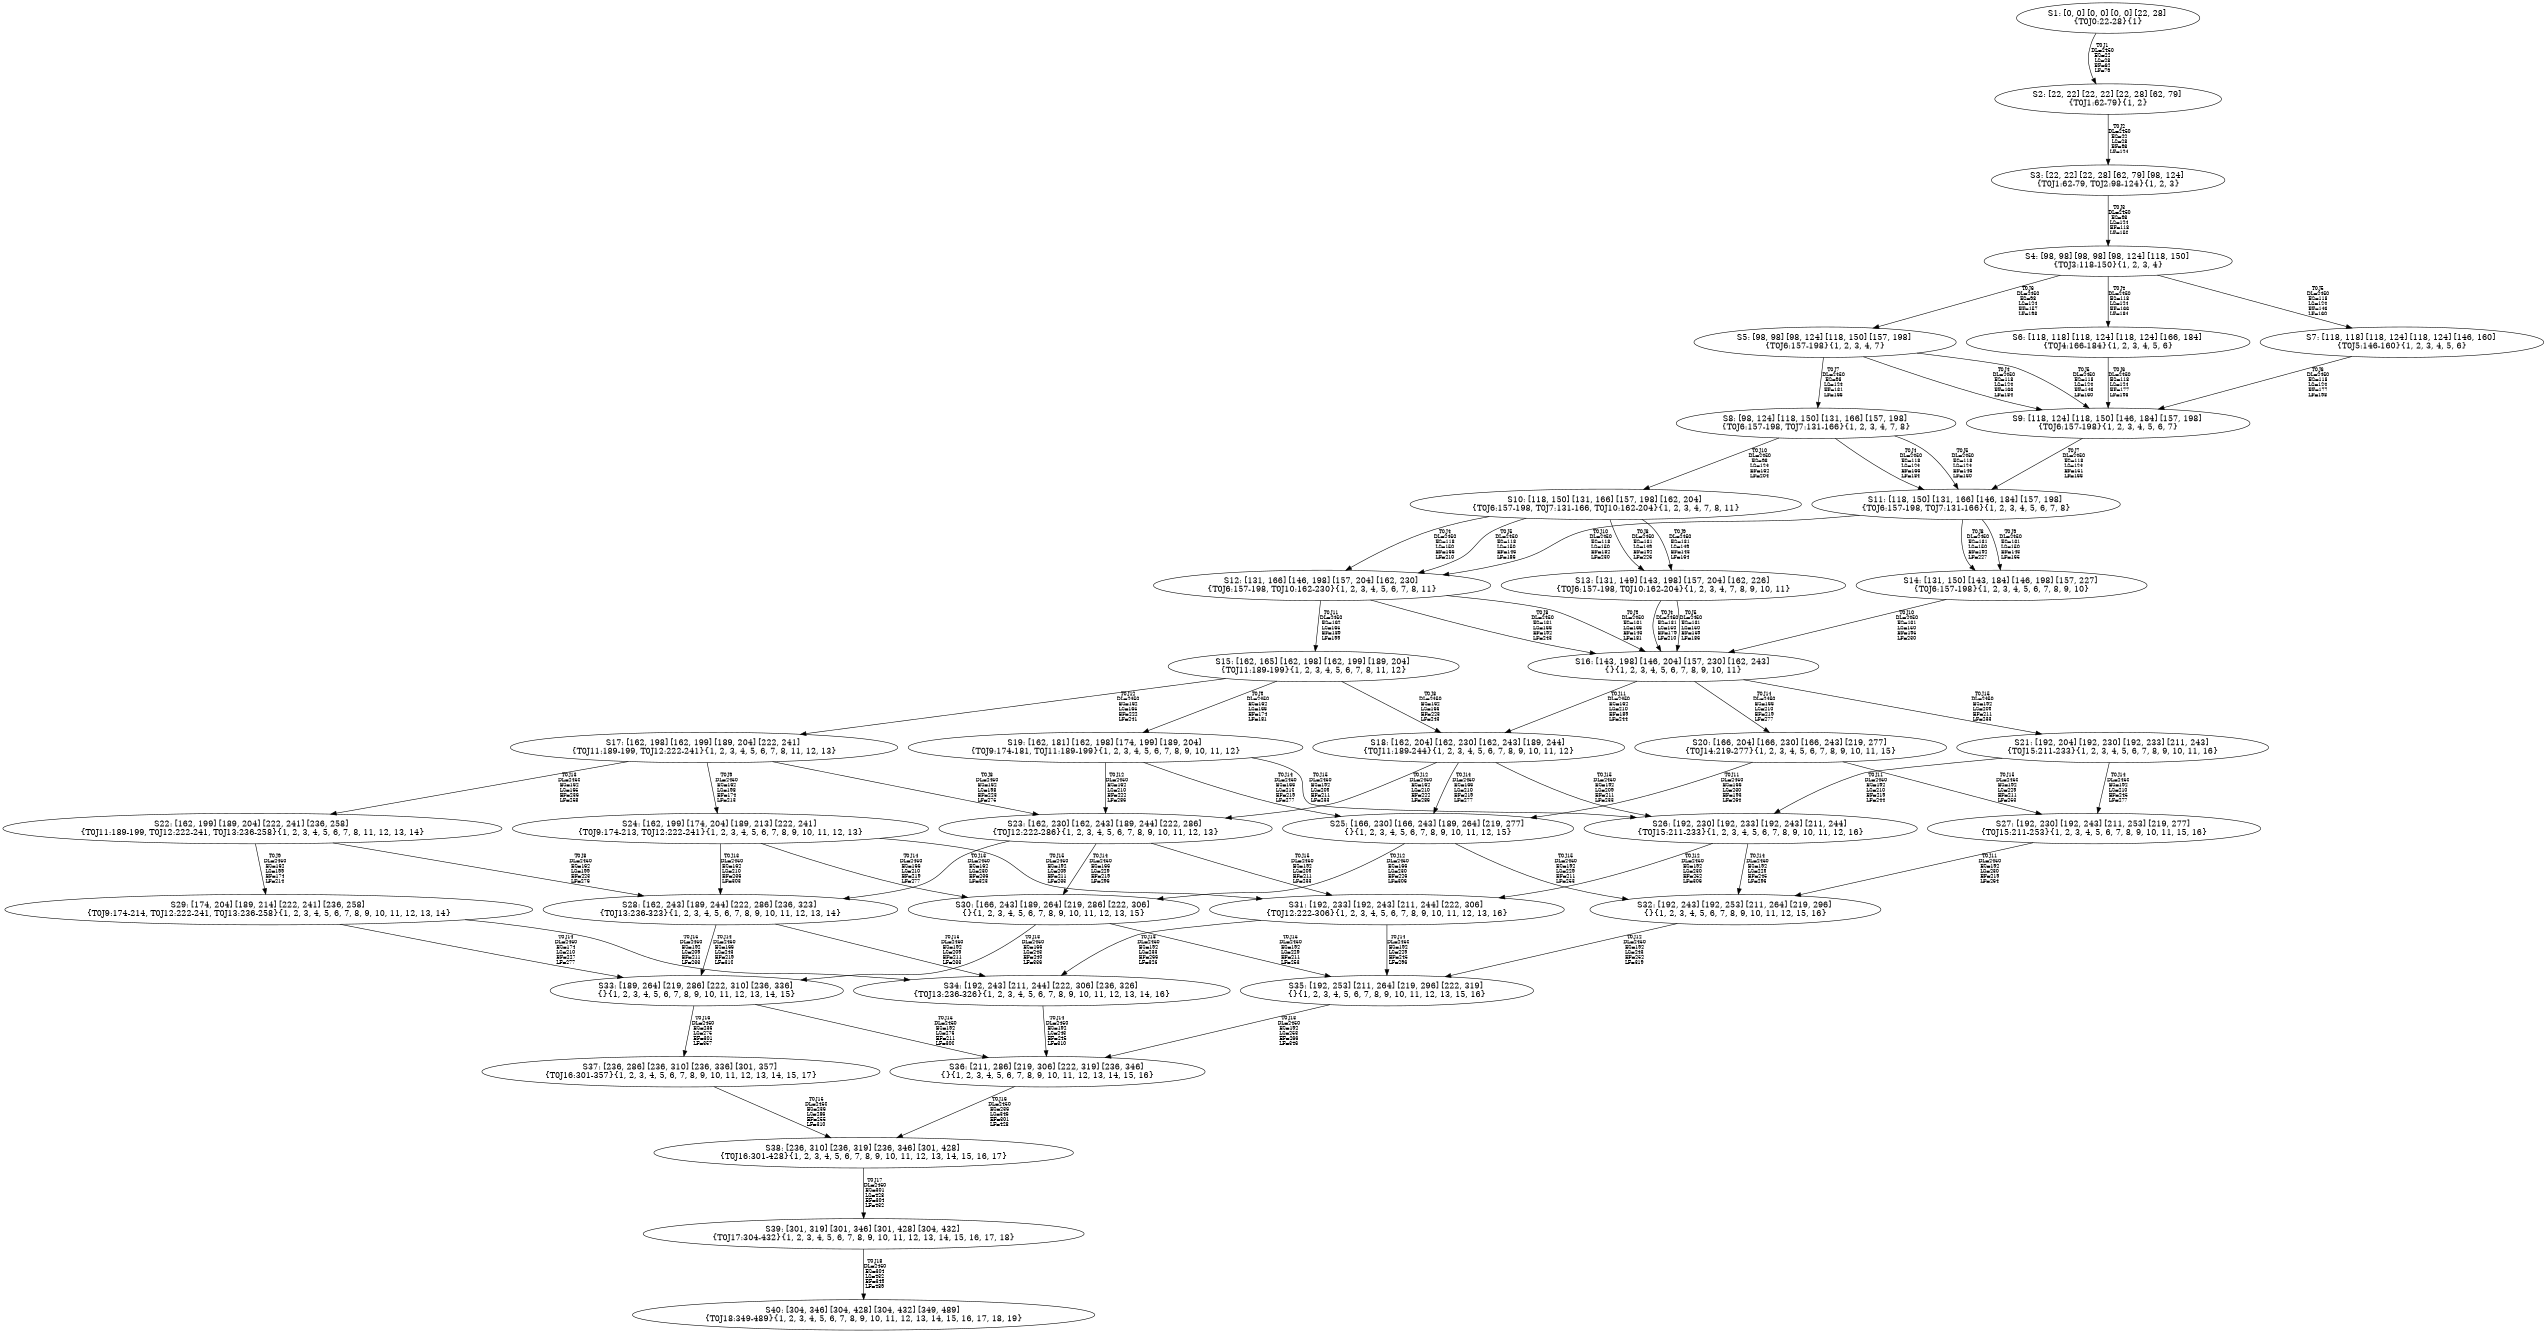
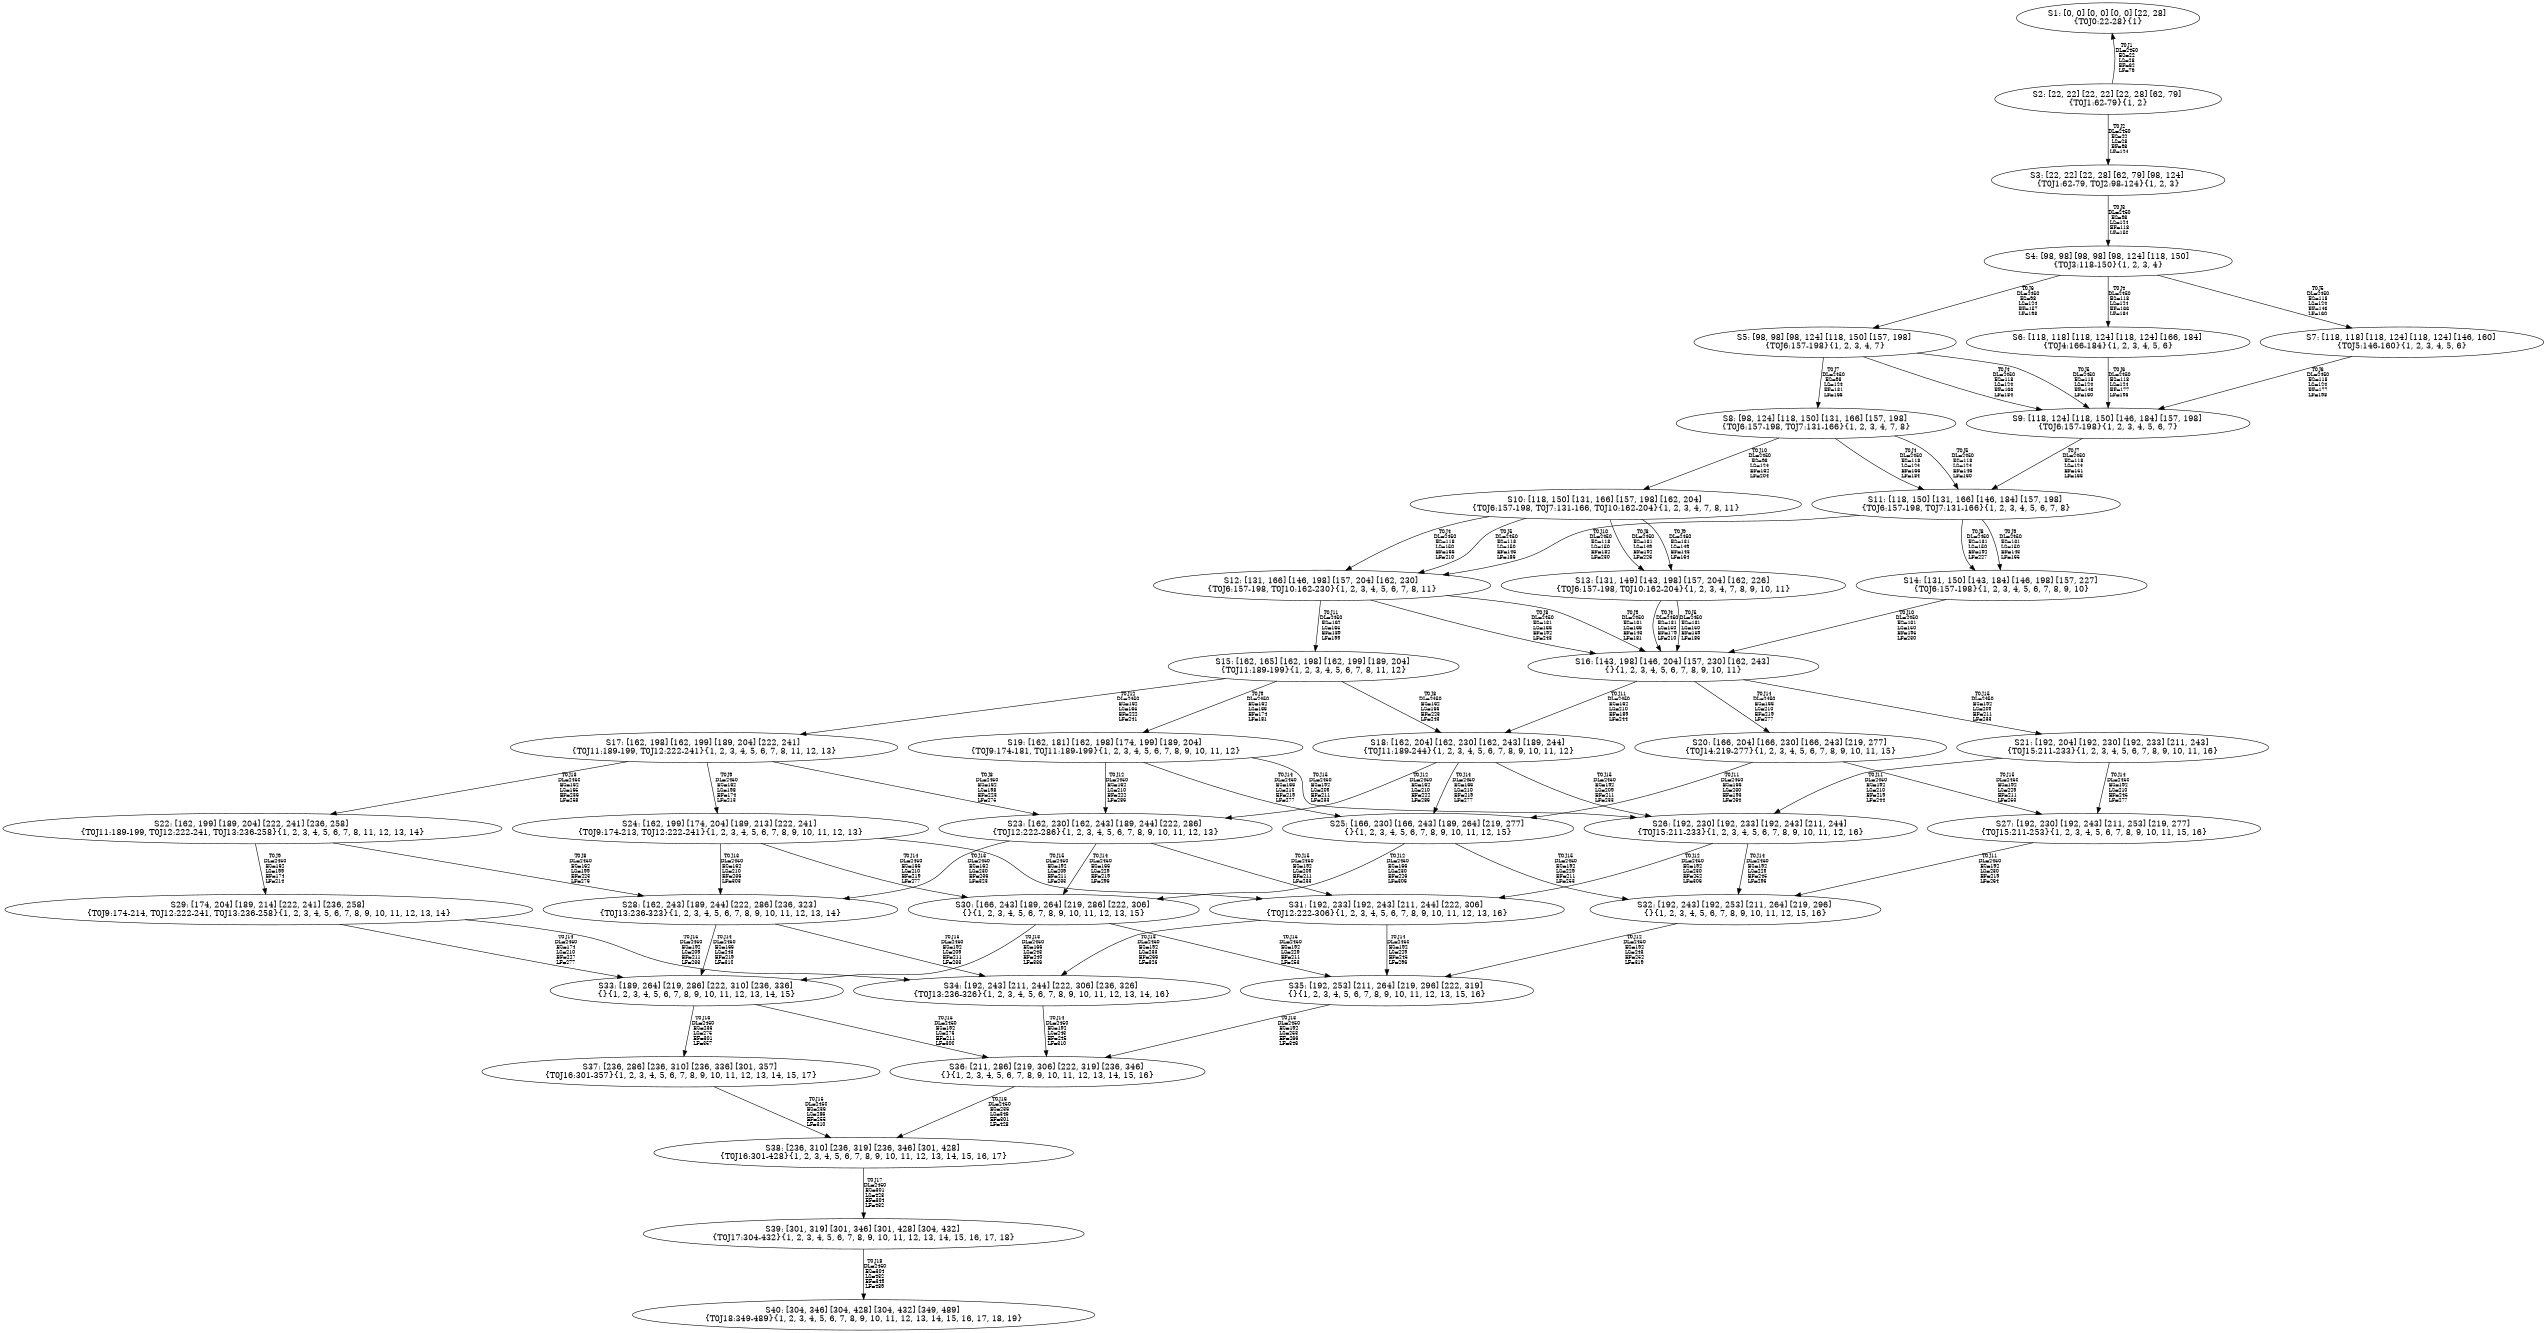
(2088, 56) -> (2115, 61)
